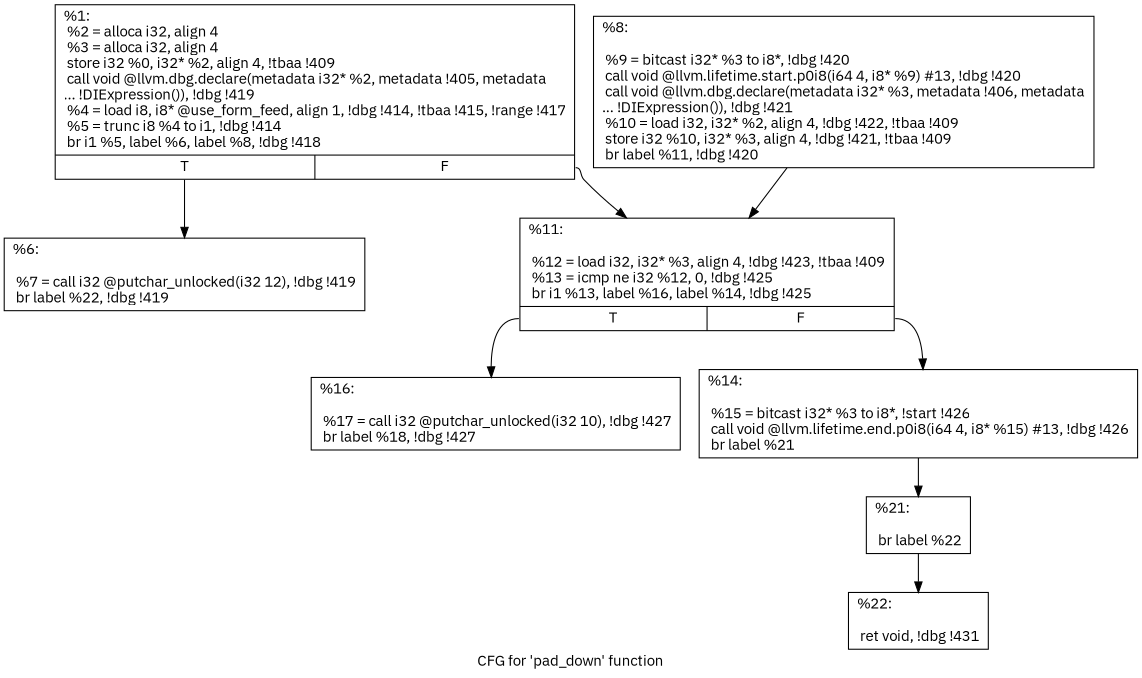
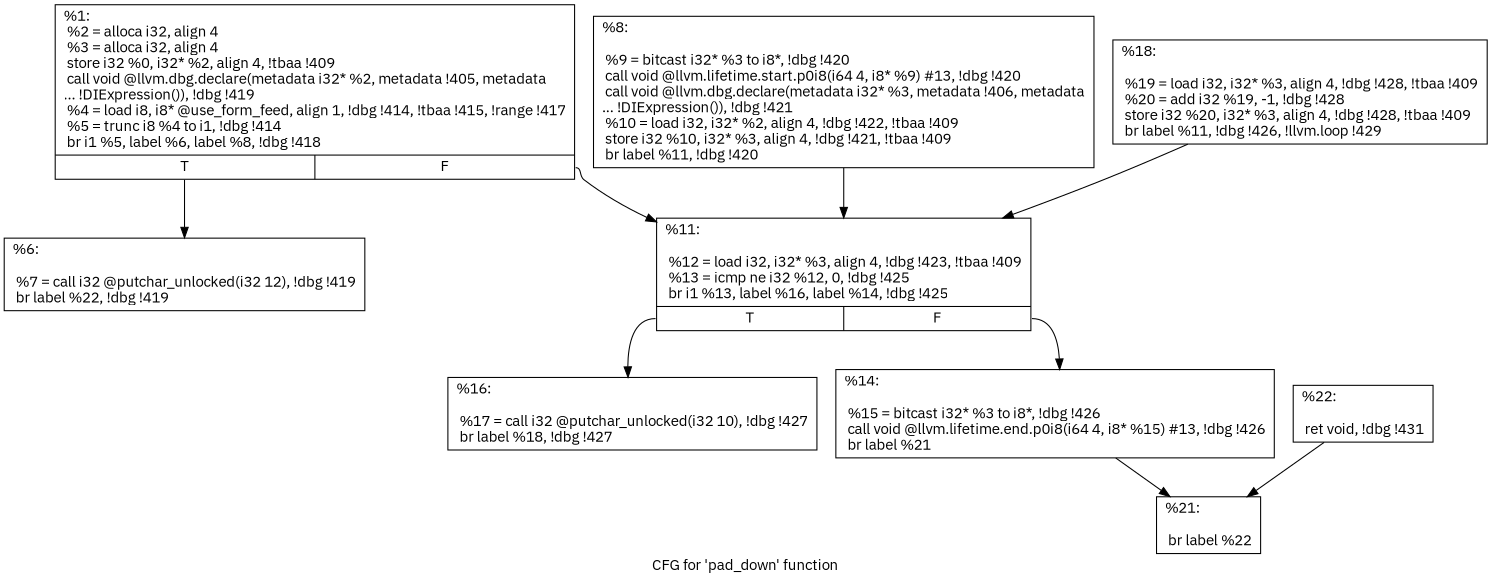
none -> (1300, 92)
(839, 414) -> (973, 414)
(918, 568) -> (1290, 466)
